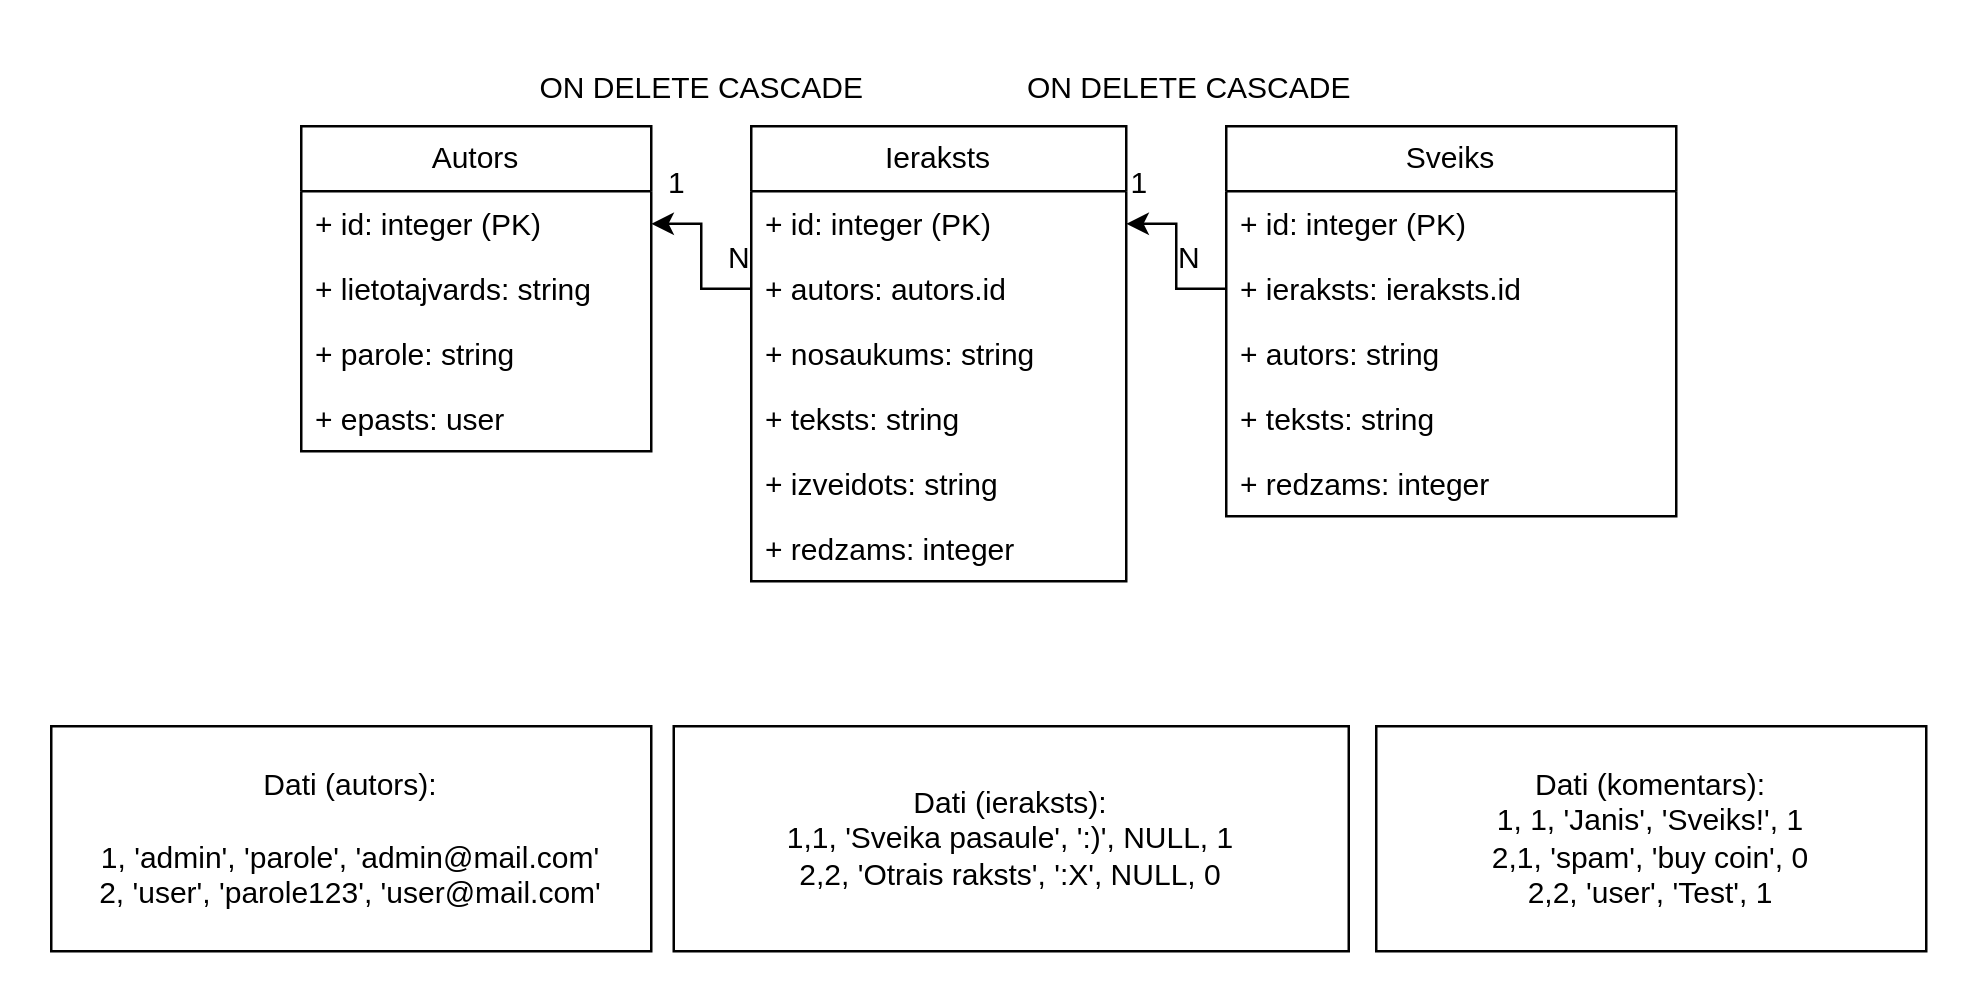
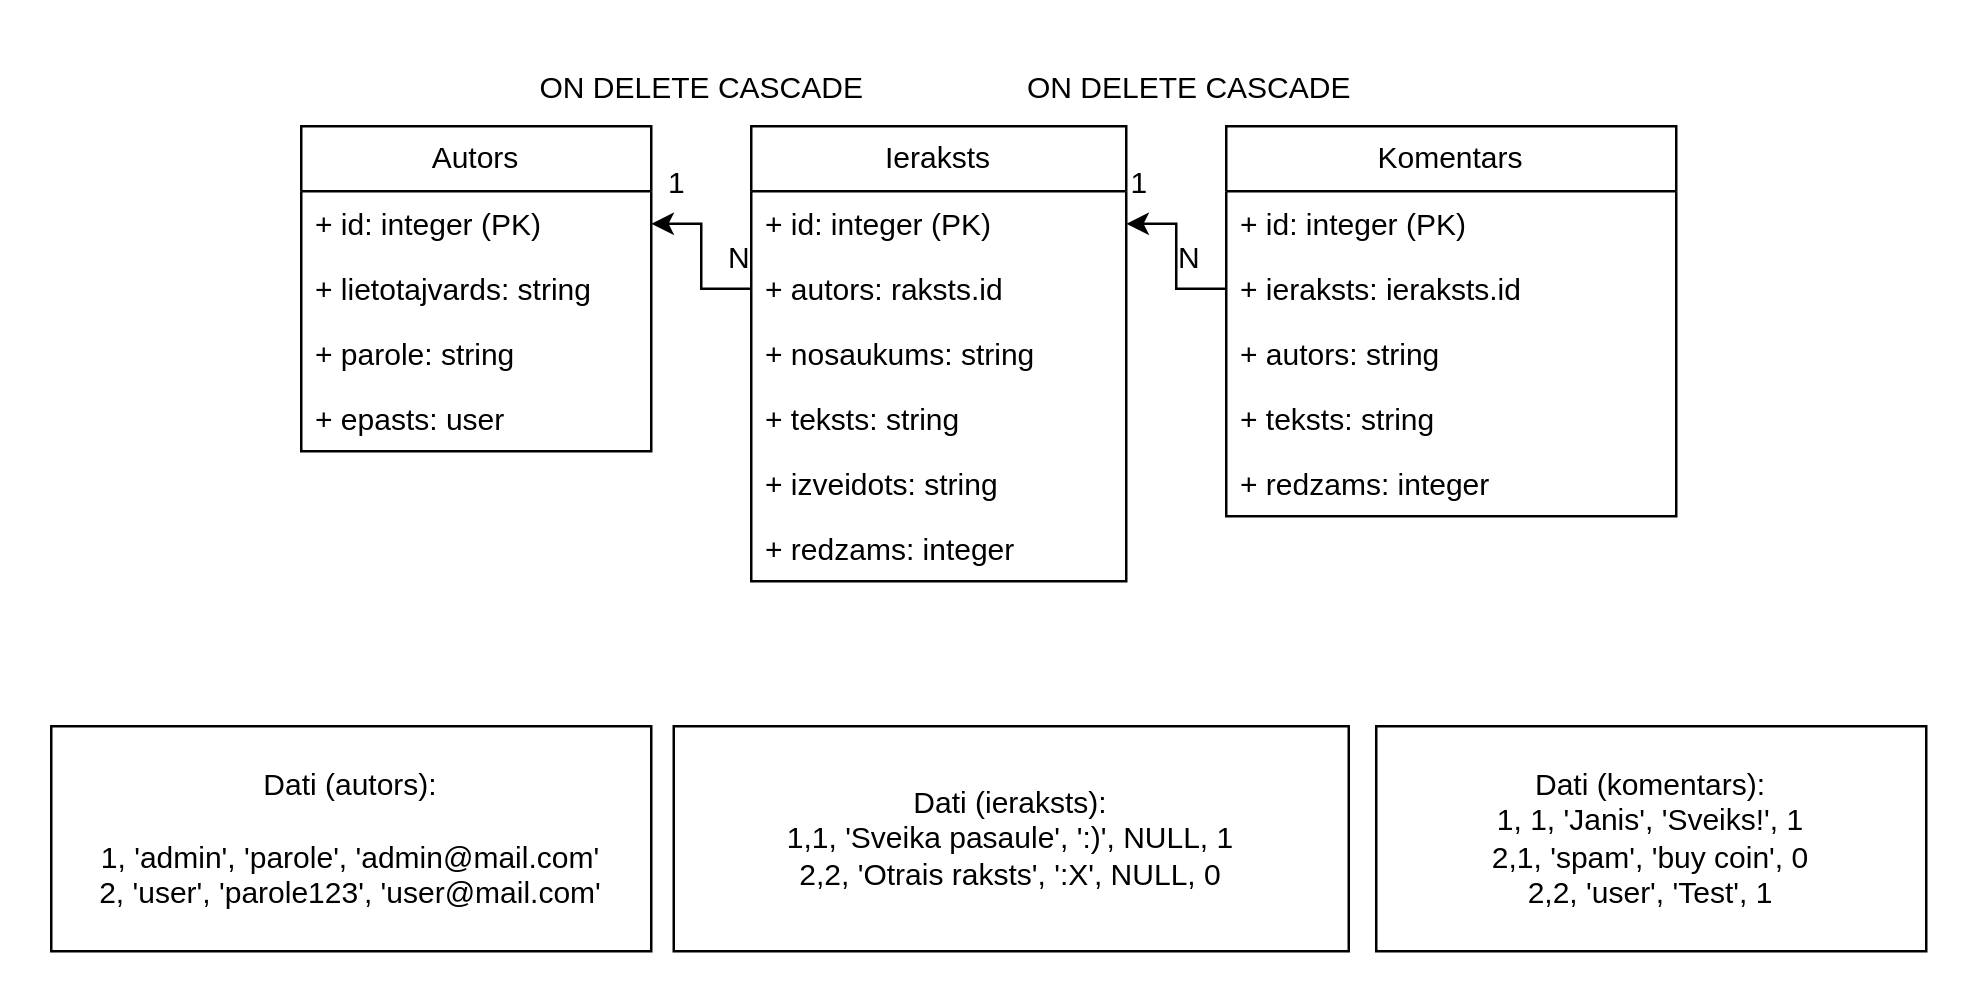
(1451, 159) -> (1451, 159)
(906, 292) -> (906, 292)
